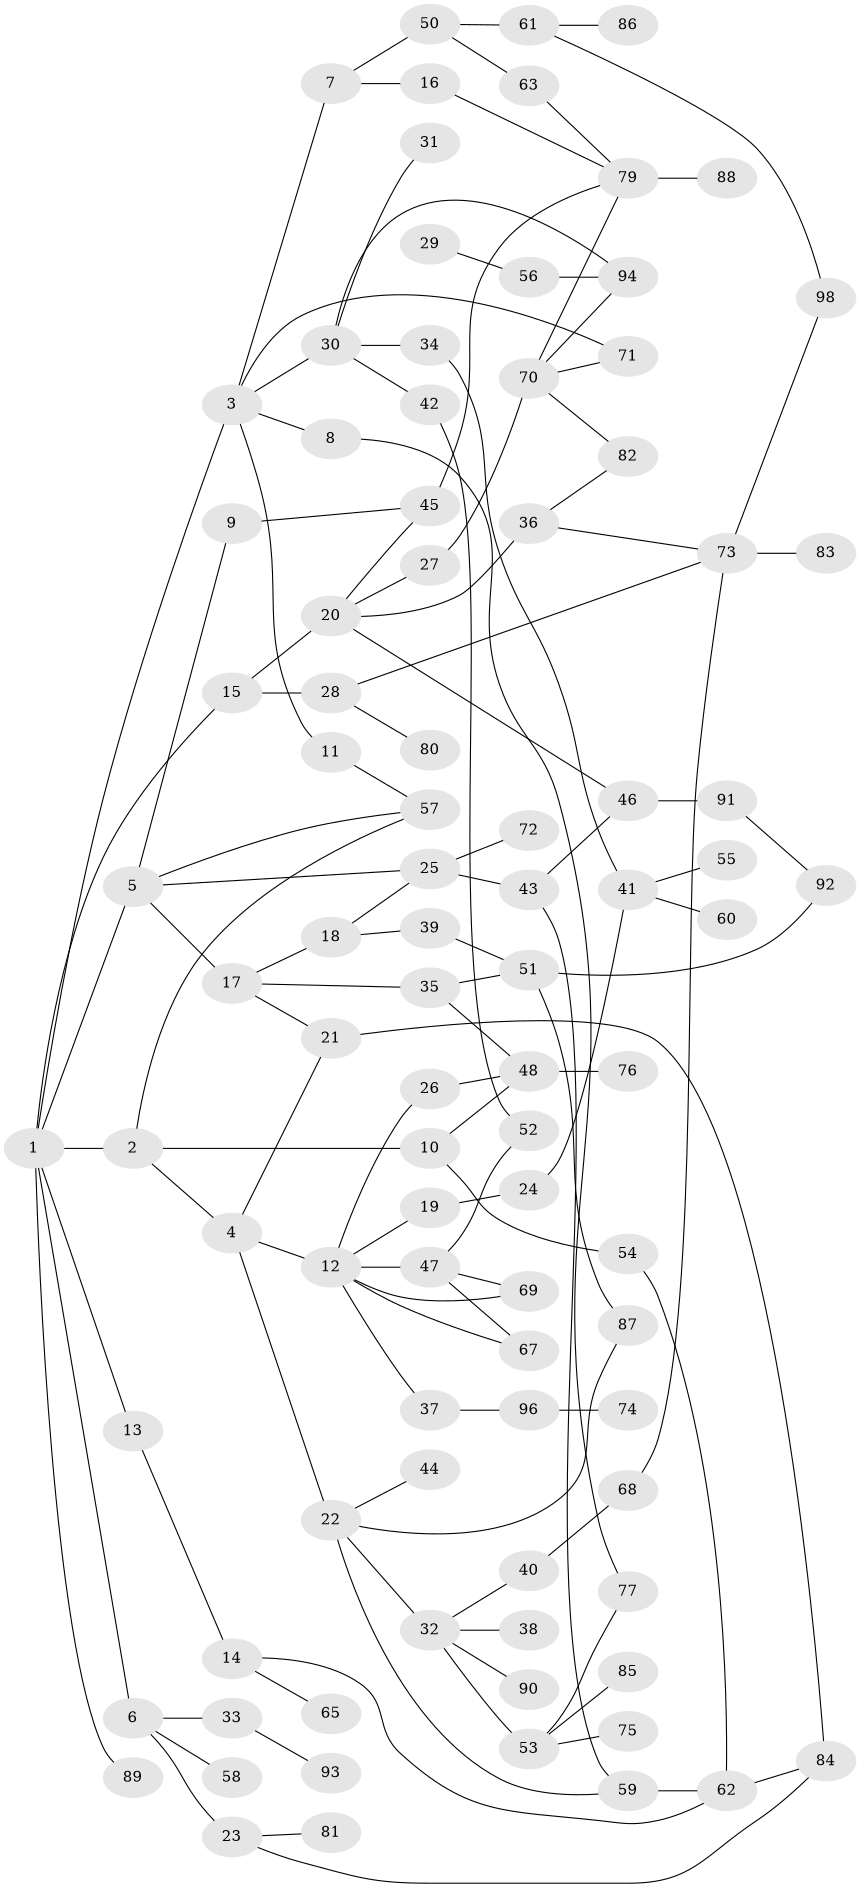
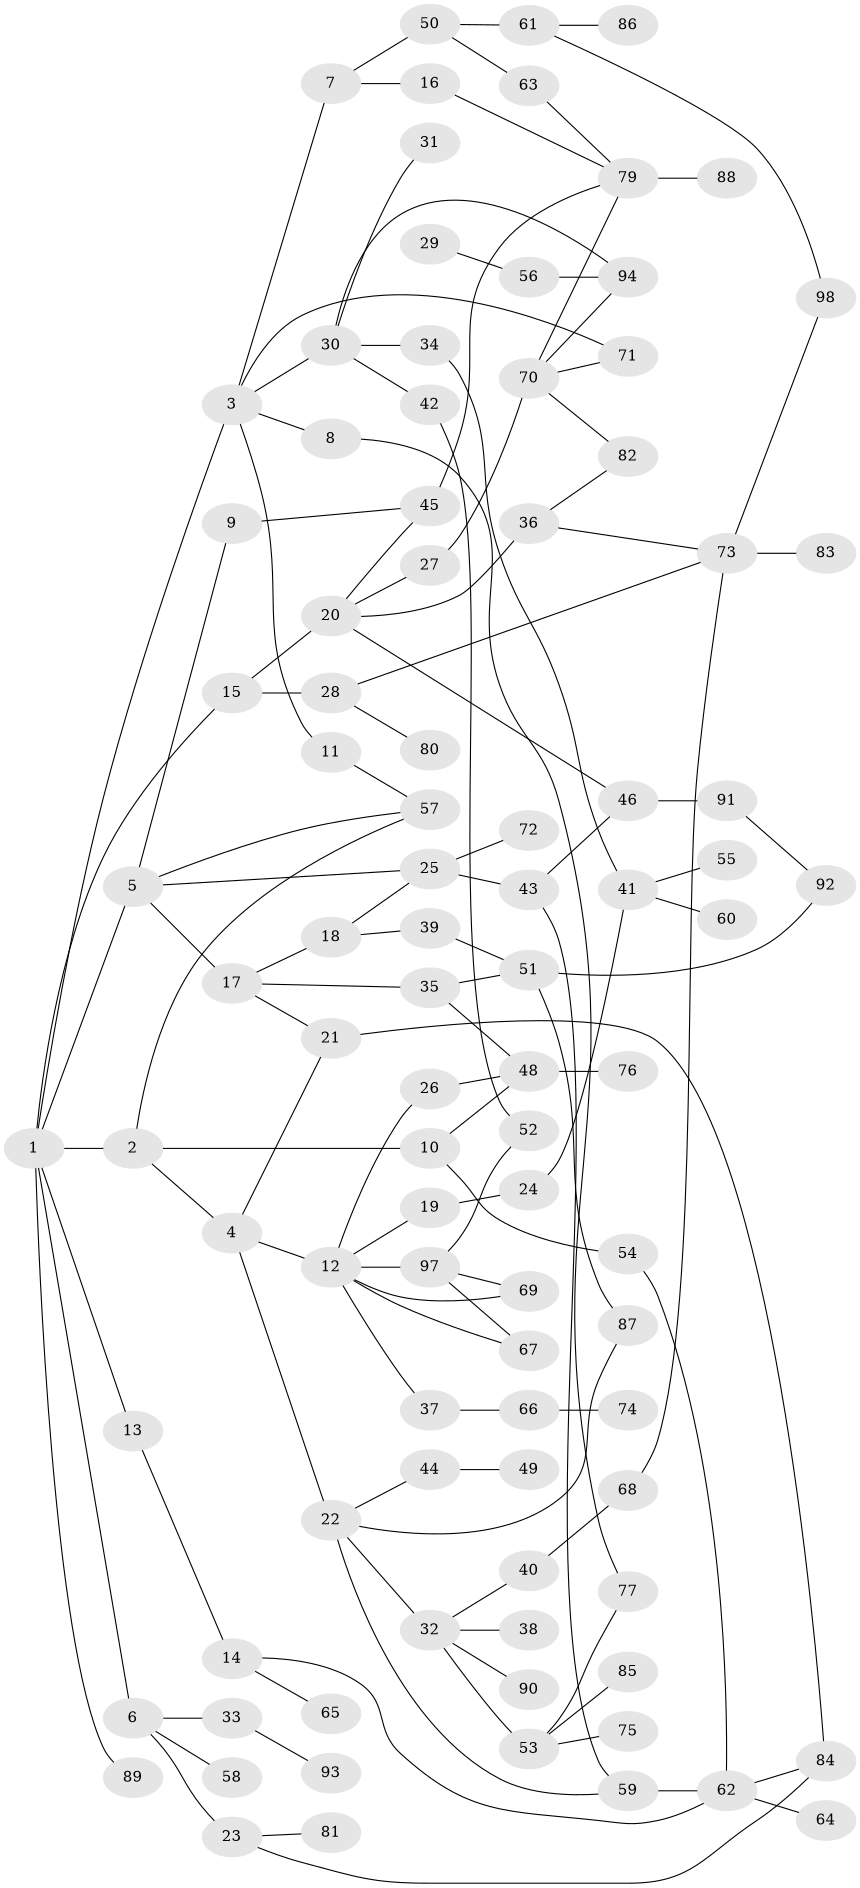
(430, 1267) -> (430, 1267)
(529, 1410) -> (529, 1410)
none -> (529, 1470)
none -> (826, 1821)
